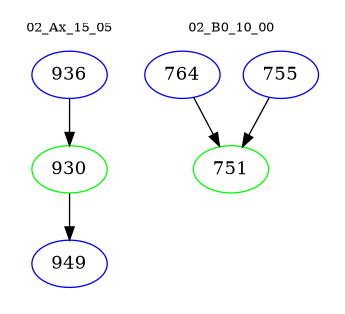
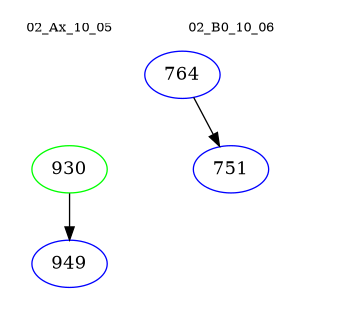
(70, 28) -> (70, 28)
(232, 28) -> (232, 28)
(70, 75) -> none
(281, 75) -> none
(231, 169) -> (231, 169)
